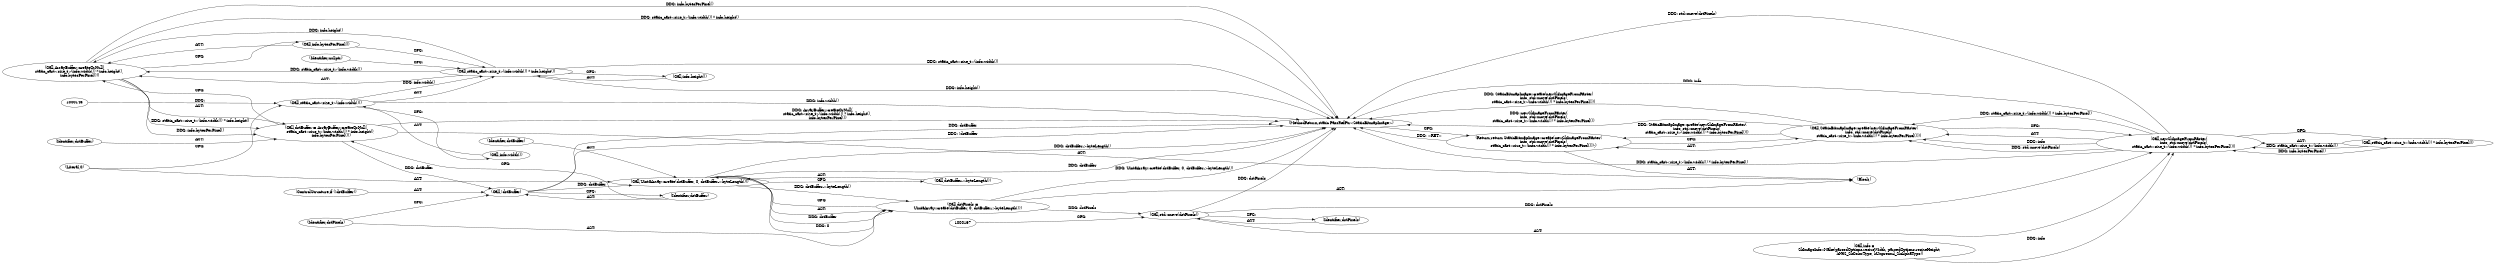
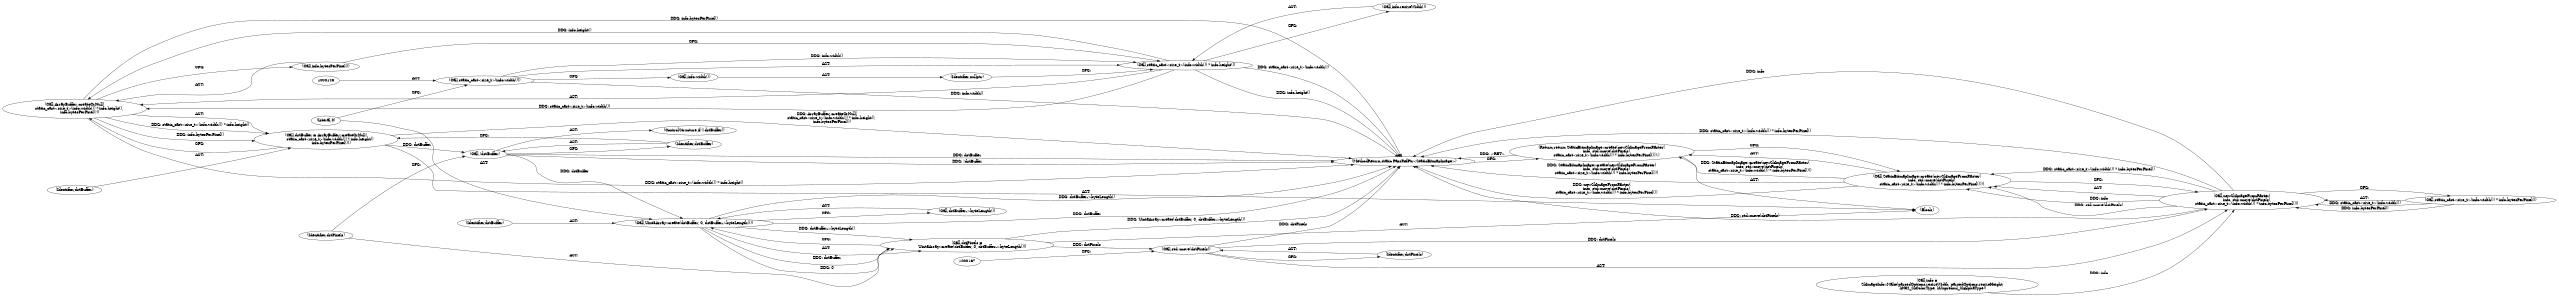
(690, 77) -> (1404, 7)
(200, 101) -> (417, 79)
(419, 140) -> (829, 77)
(425, 192) -> (572, 135)
